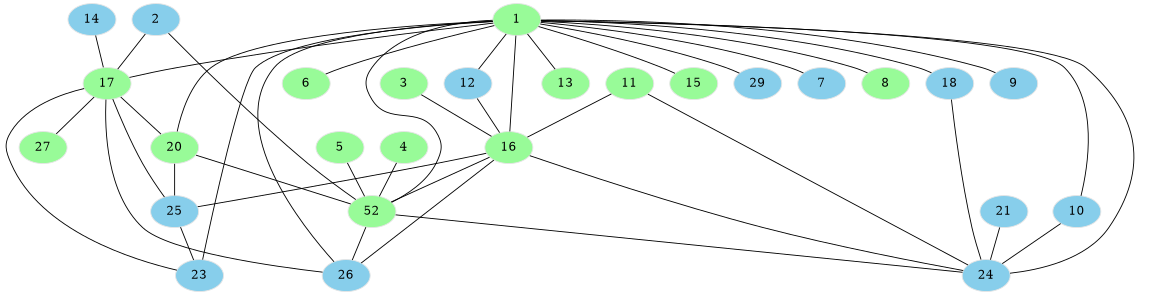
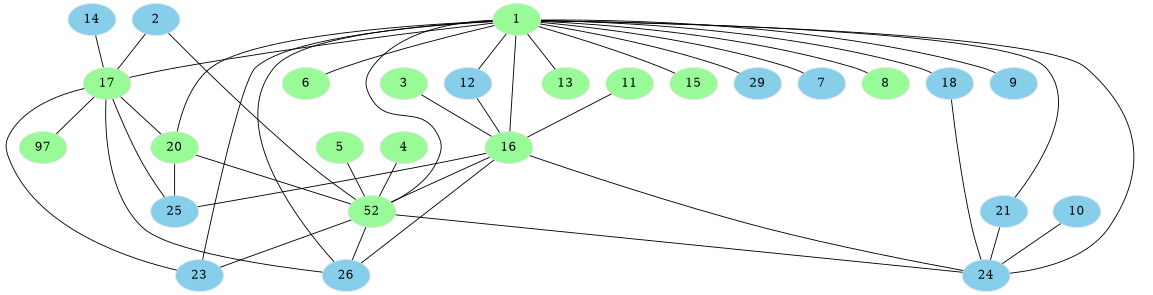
(872, 34) -> (997, 51)
(43, 148) -> (43, 148)
(808, 180) -> none
(186, 241) -> (286, 244)
